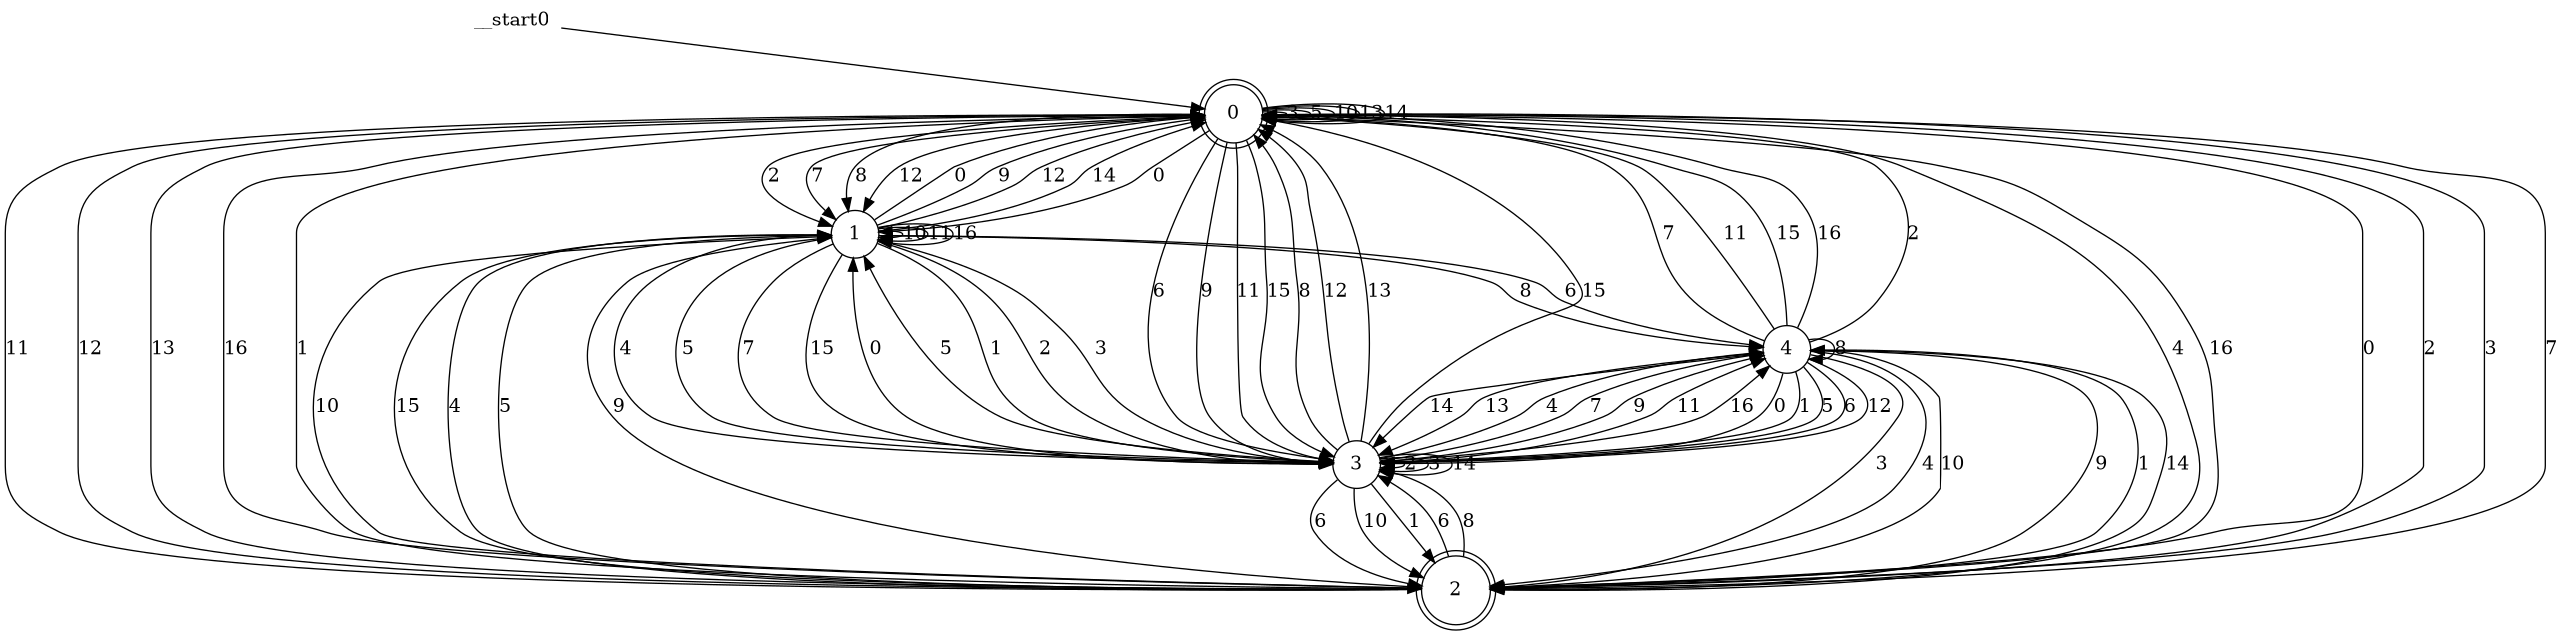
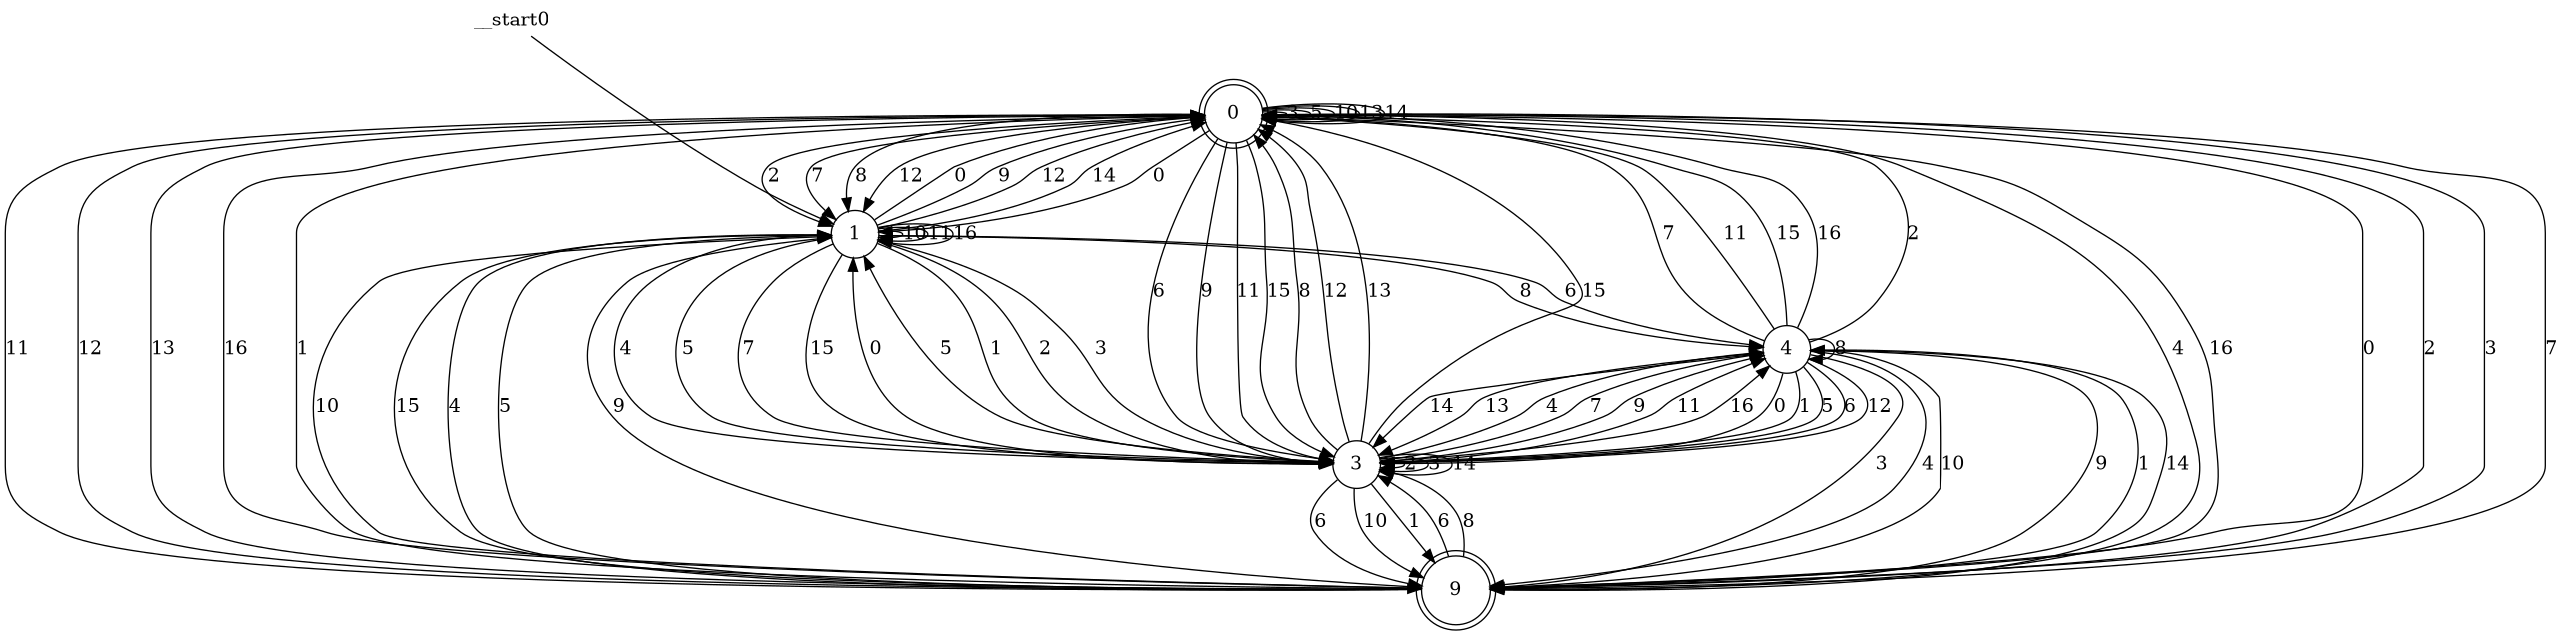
(876, 68) -> (693, 149)
(1456, 590) -> (1456, 590)
